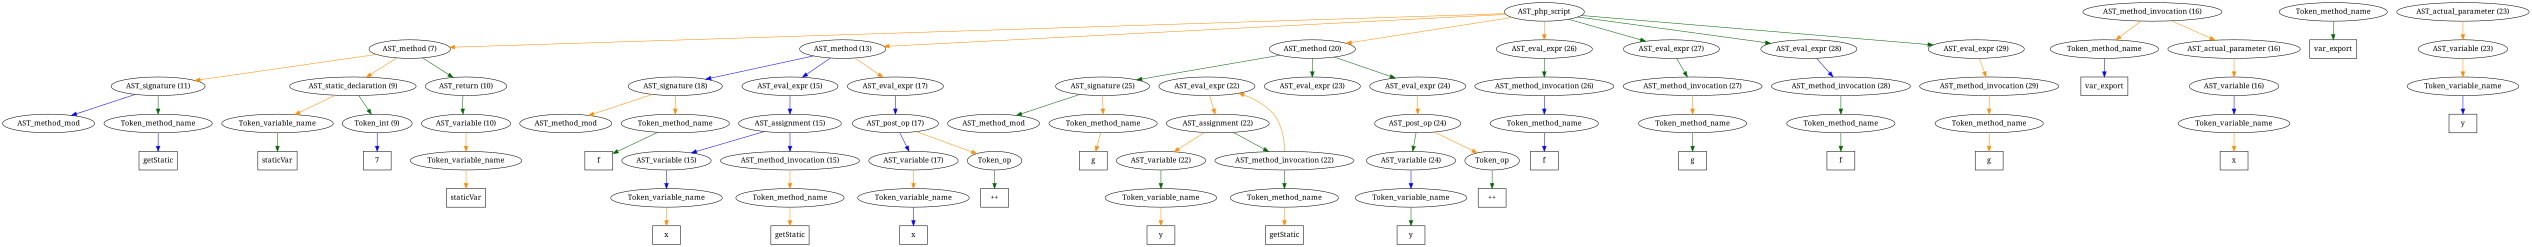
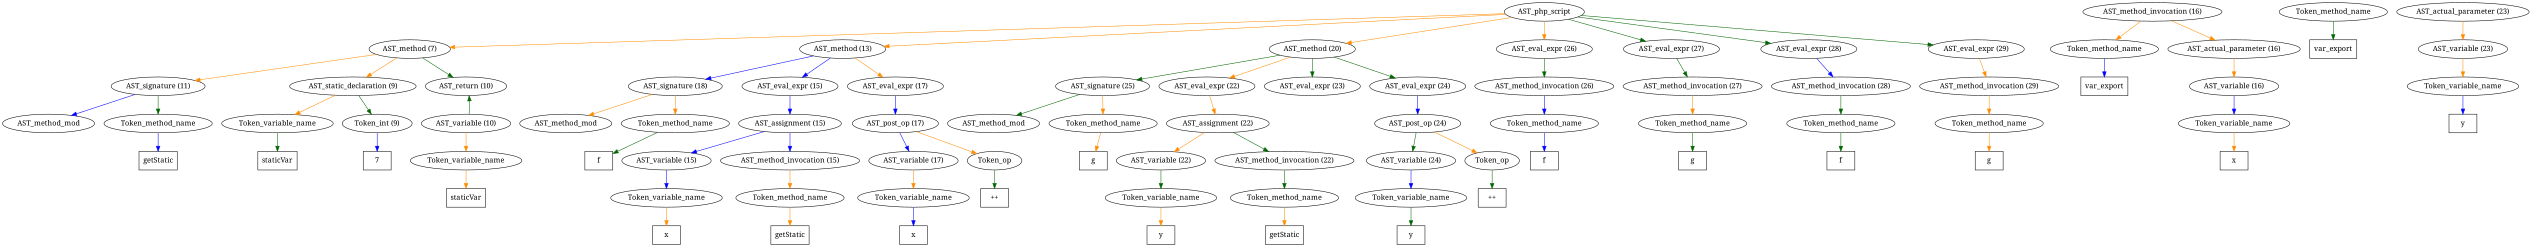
(463, 102) -> (470, 108)
(1418, 102) -> (1418, 102)
(1275, 116) -> (1263, 67)
